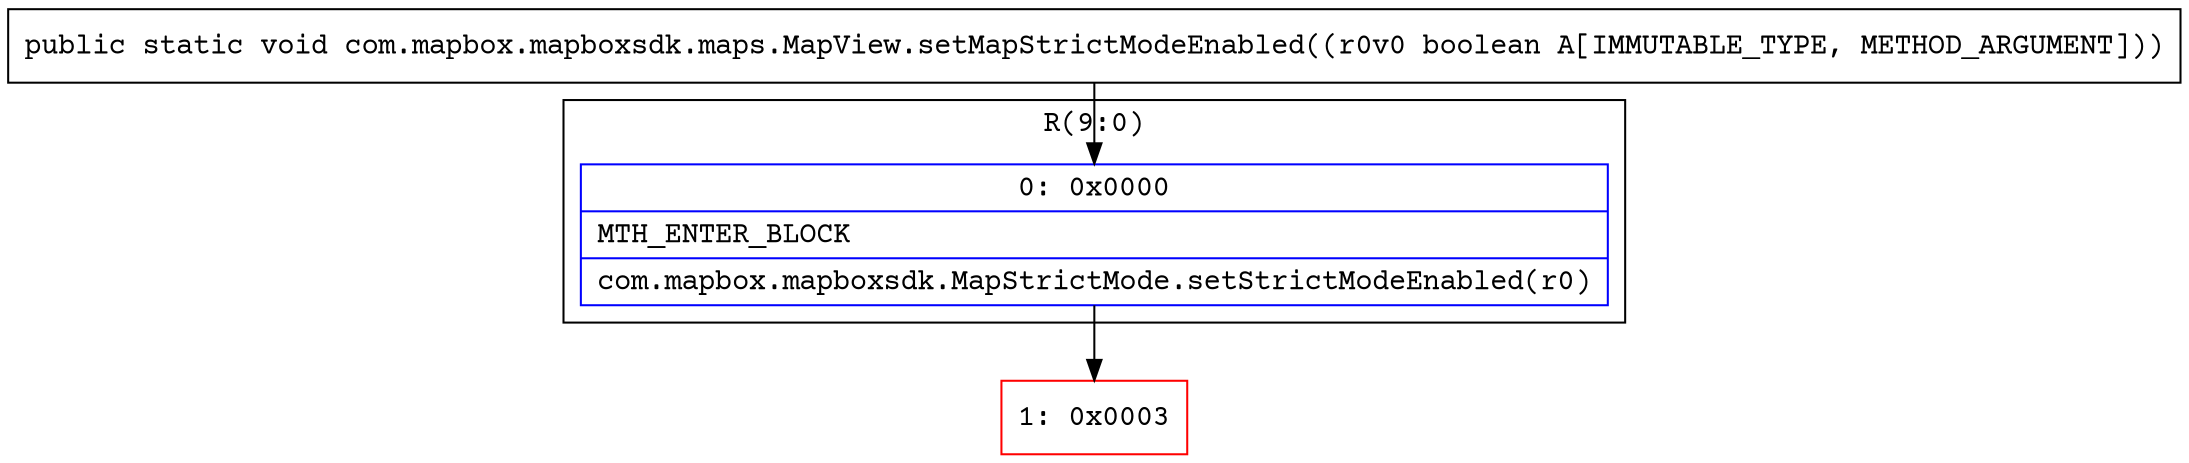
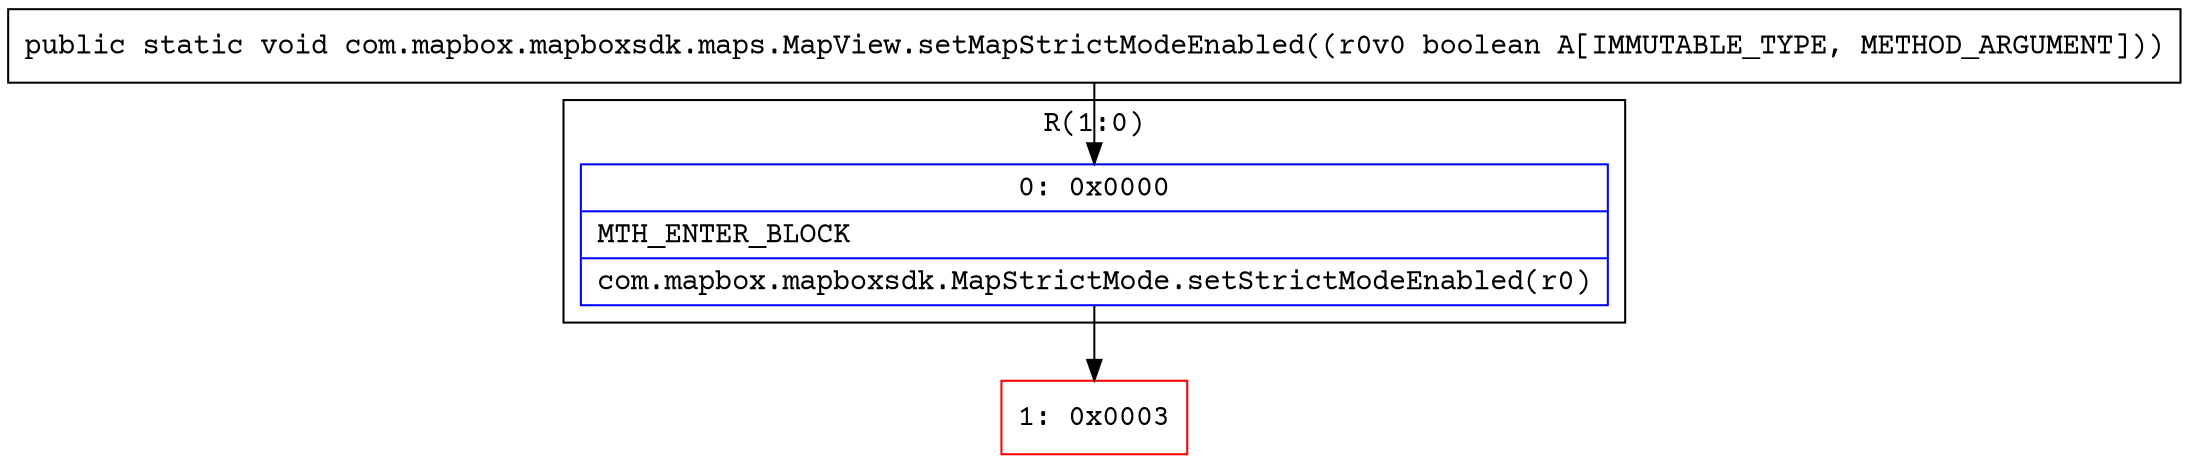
(1094, 124) -> (1094, 124)
